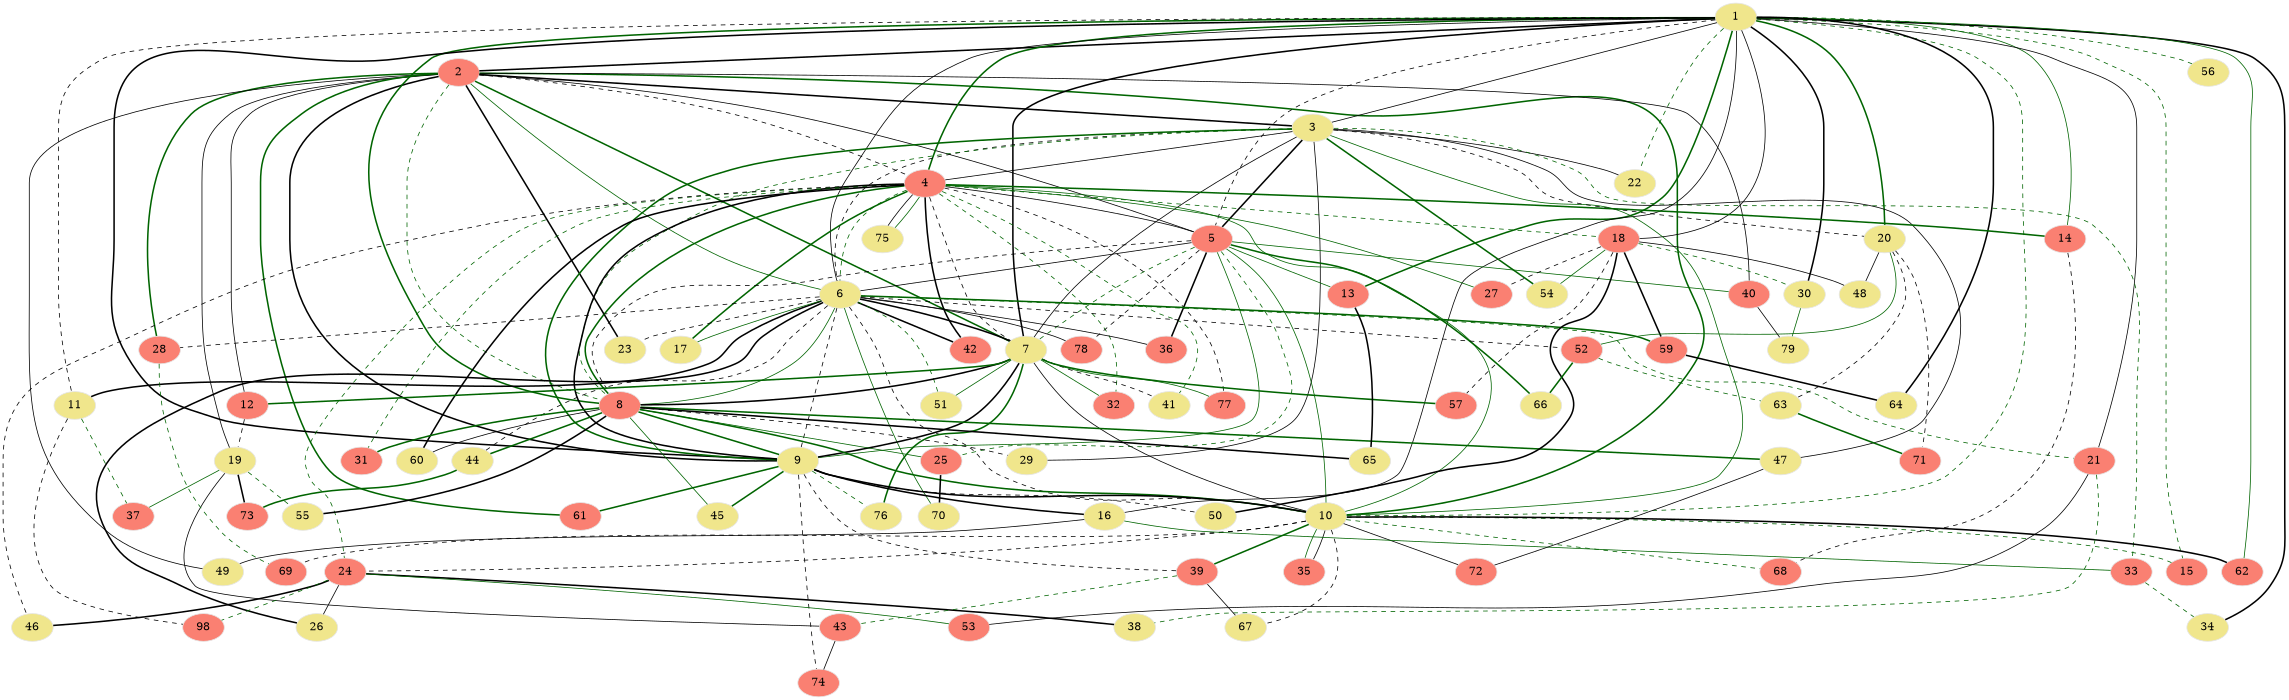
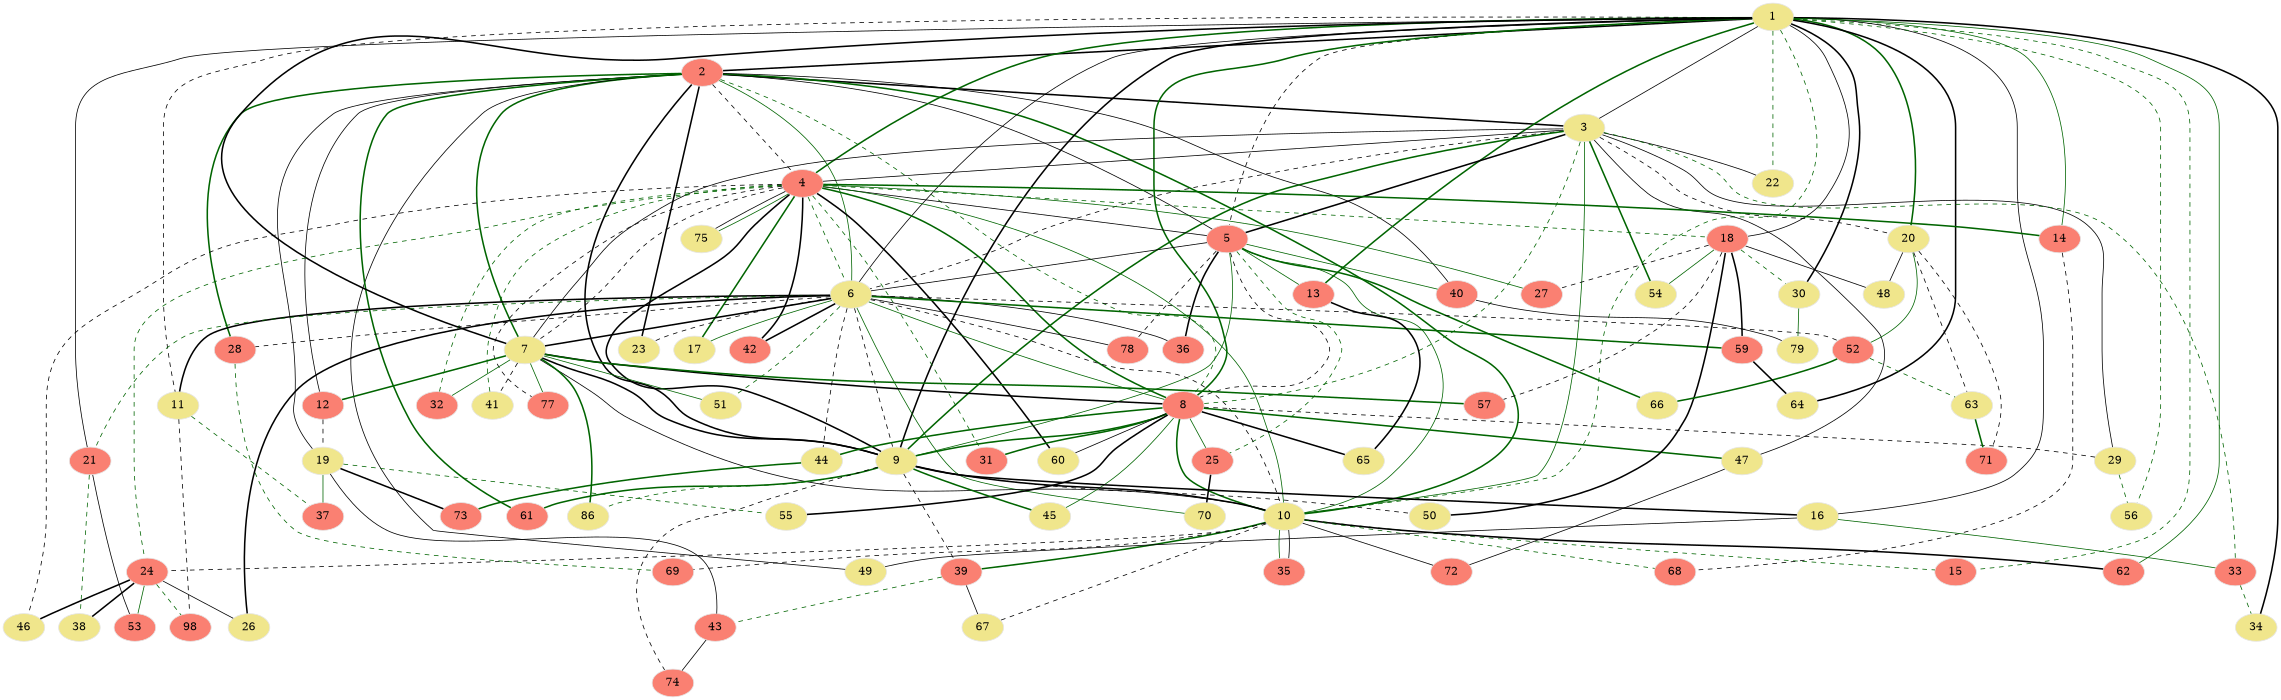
(1110, 291) -> none
none -> (2123, 489)
(881, 516) -> (588, 516)
